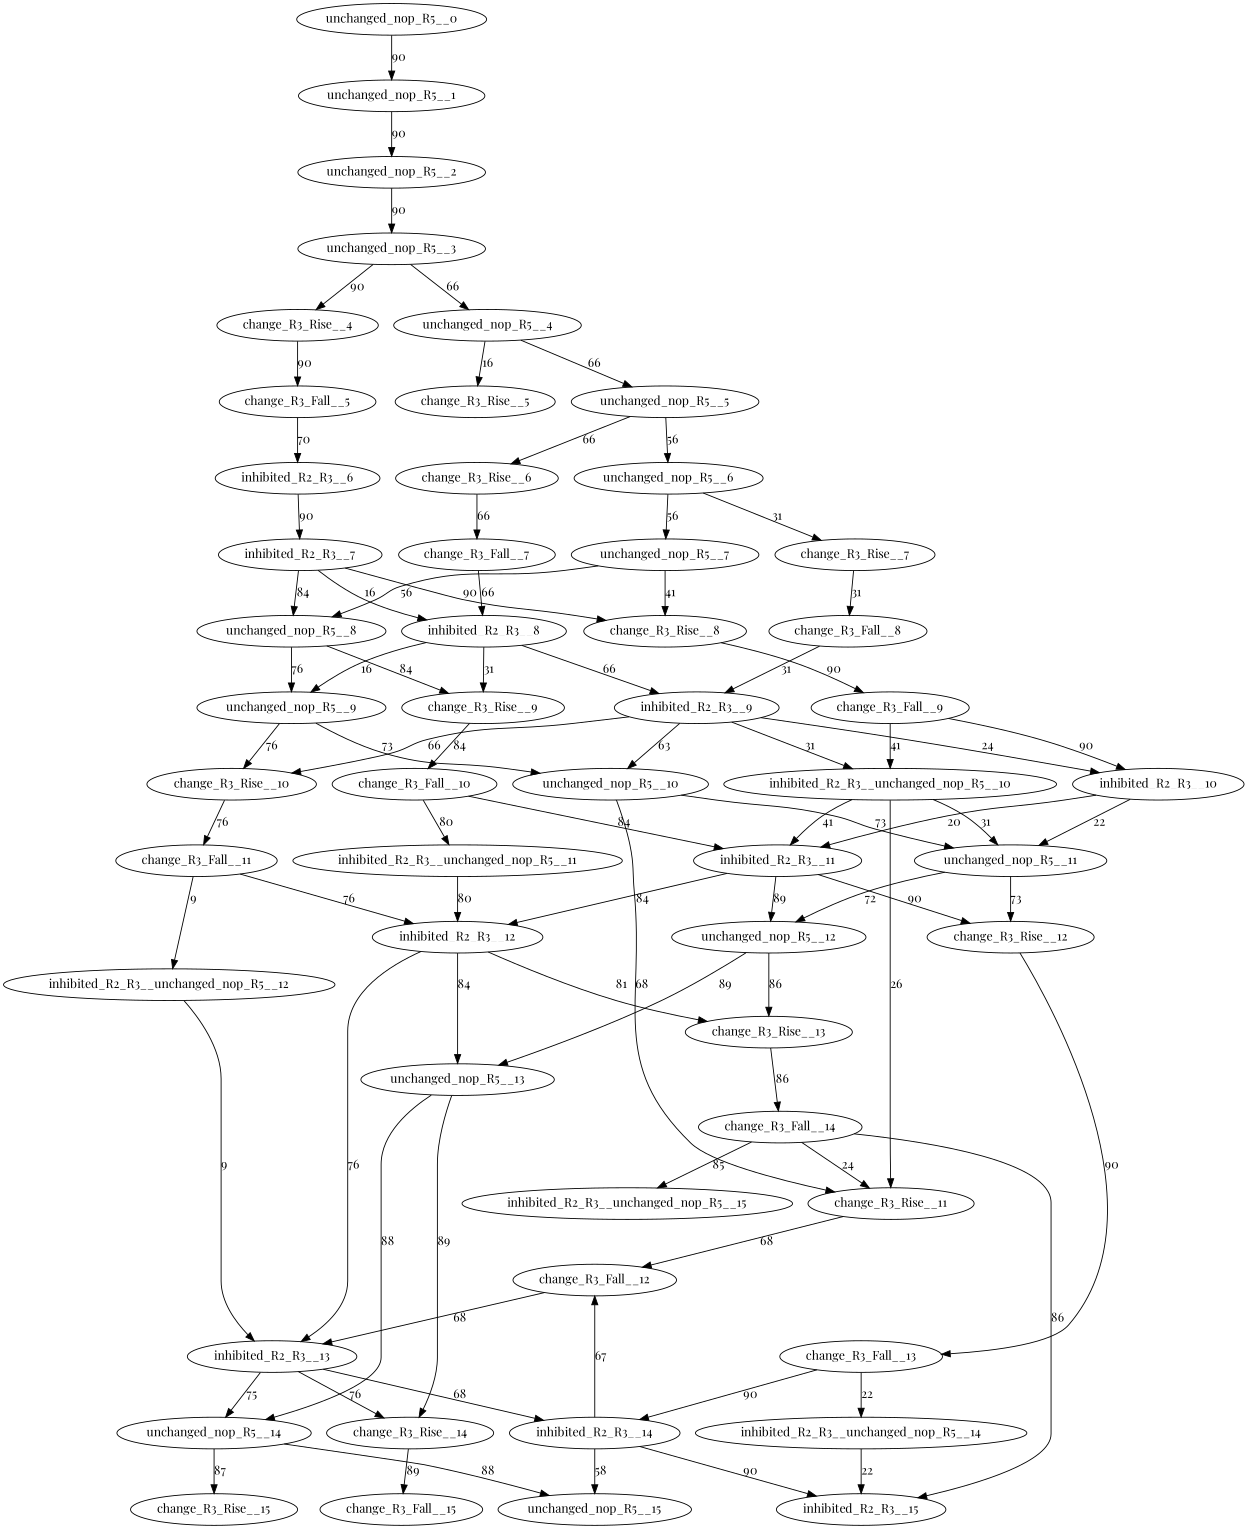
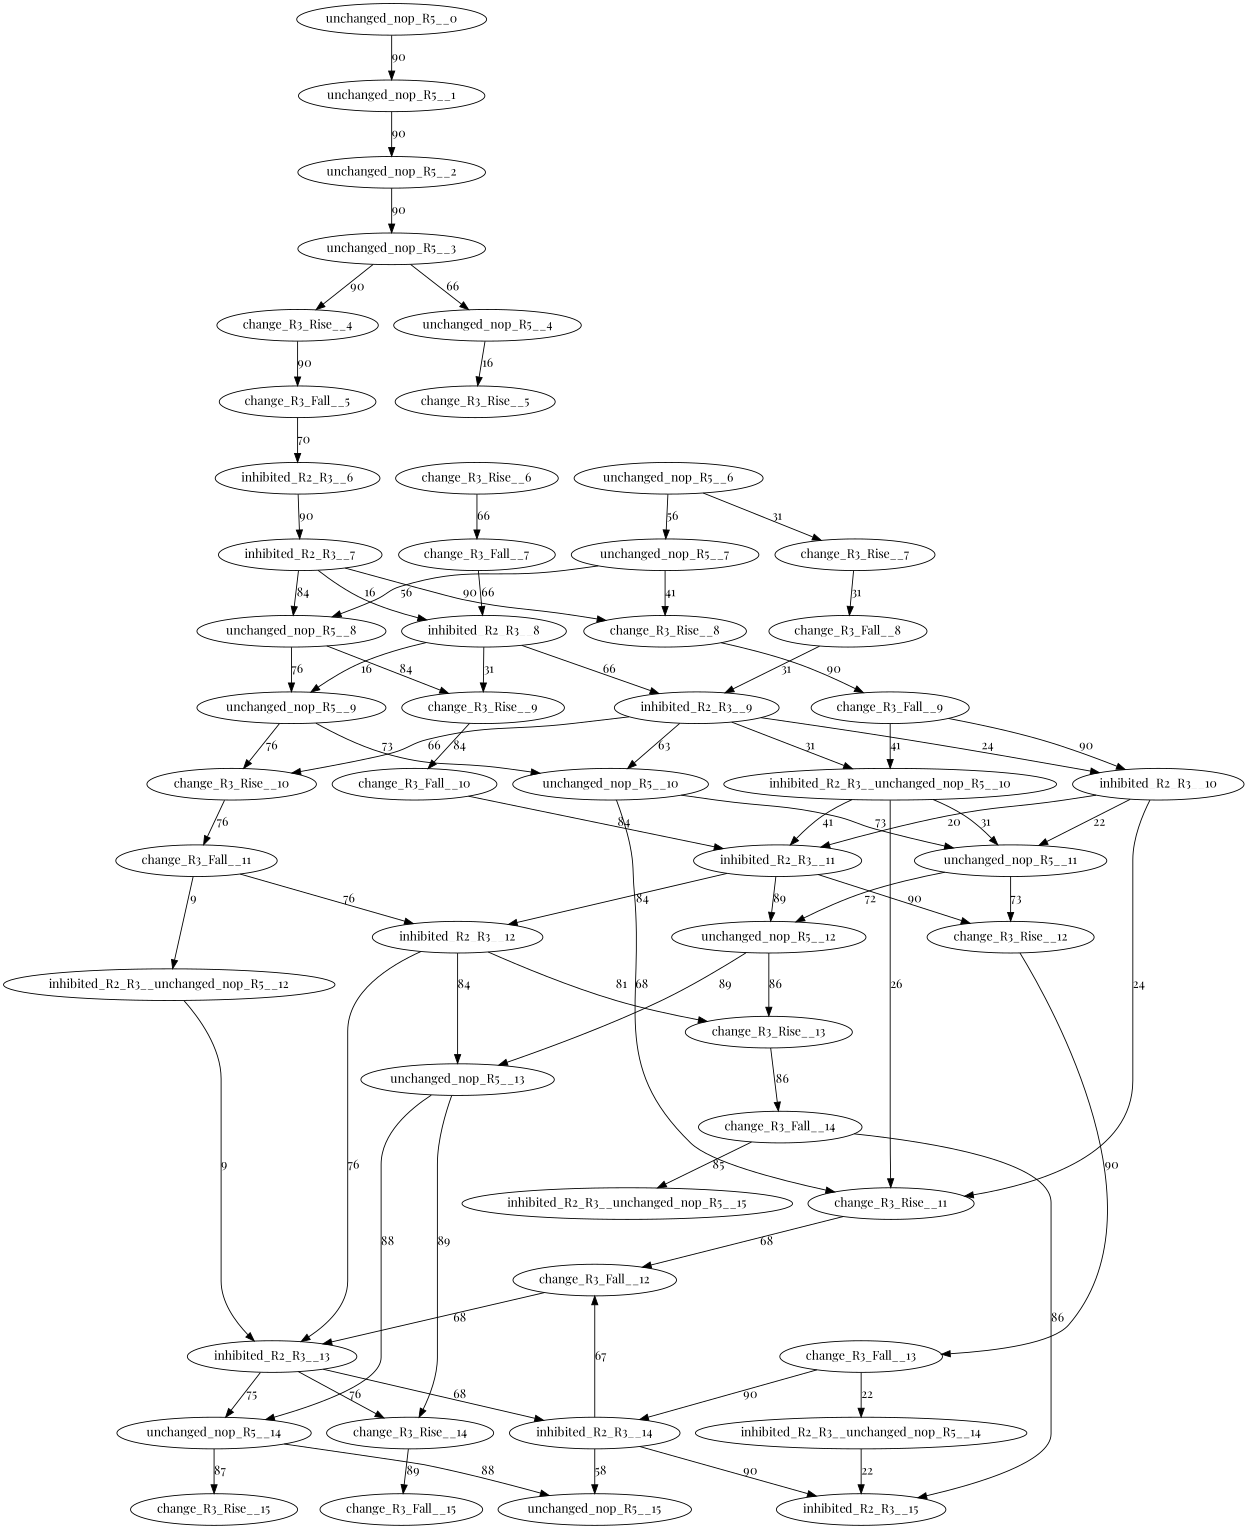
(665, 402) -> none
(458, 861) -> none
(832, 1163) -> (1133, 1045)
